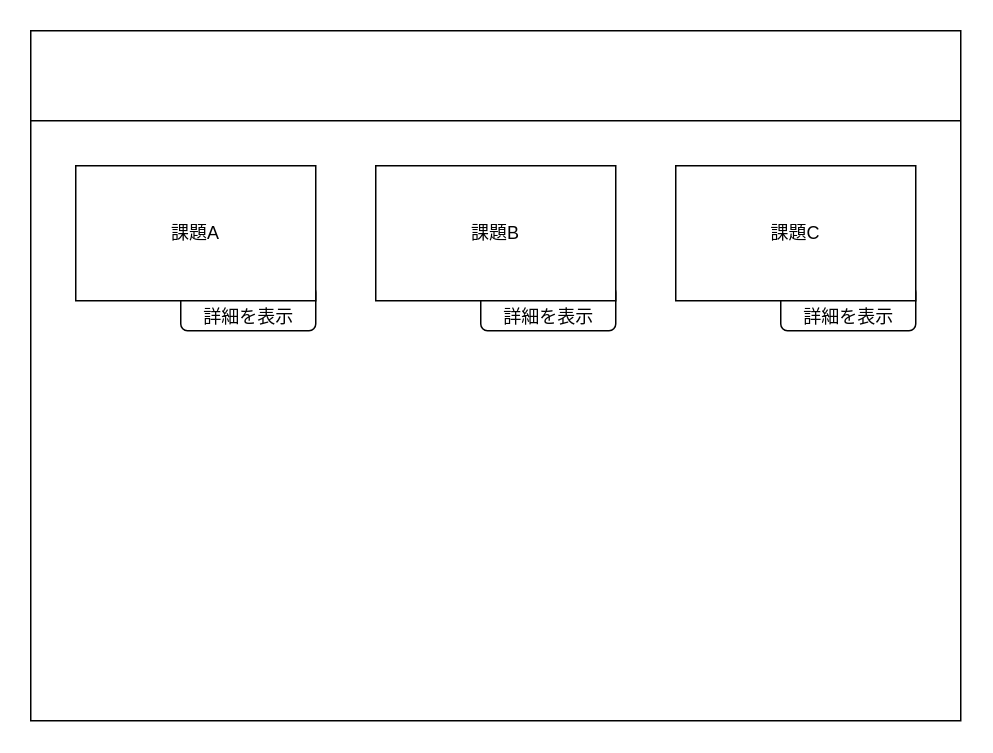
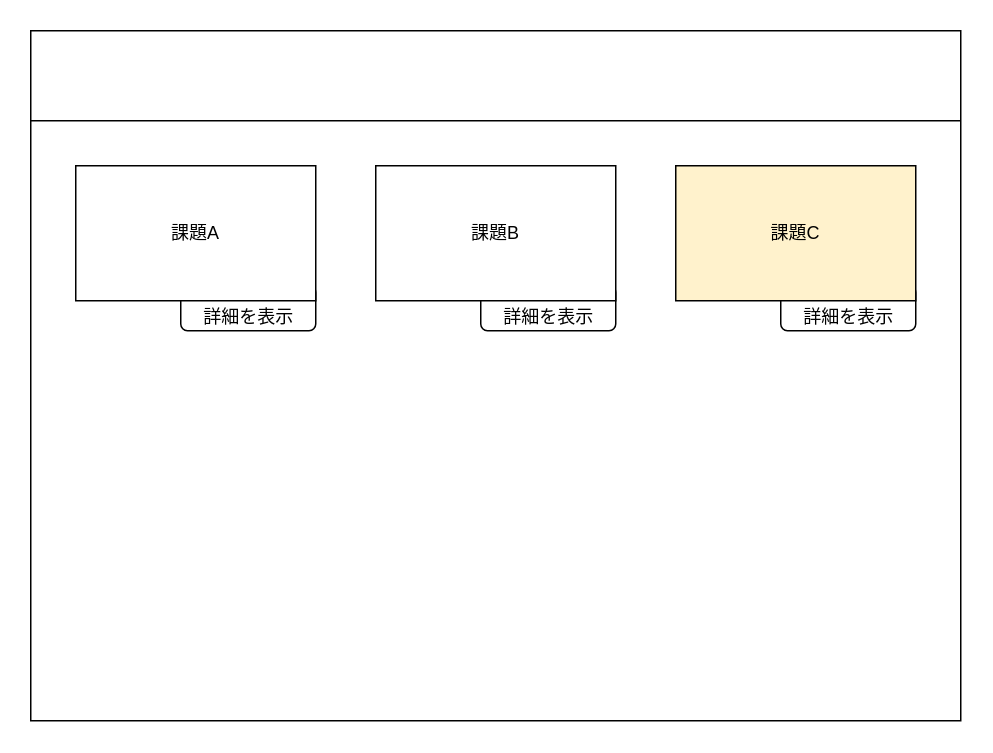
(796, 233) -> (796, 233)
